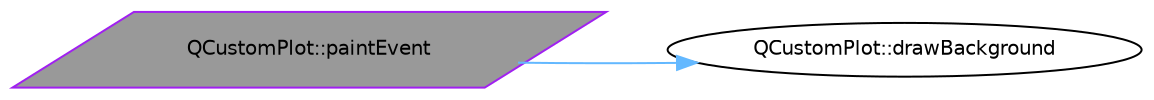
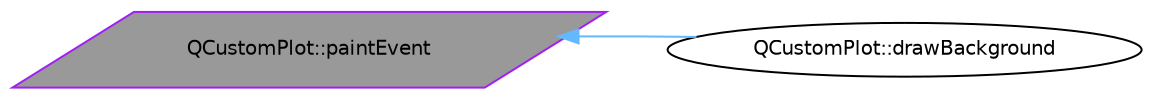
(597, 63) -> (638, 36)
